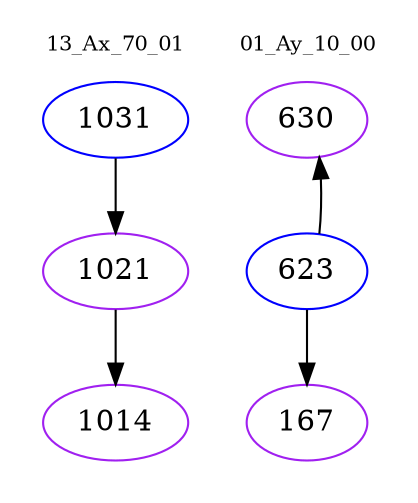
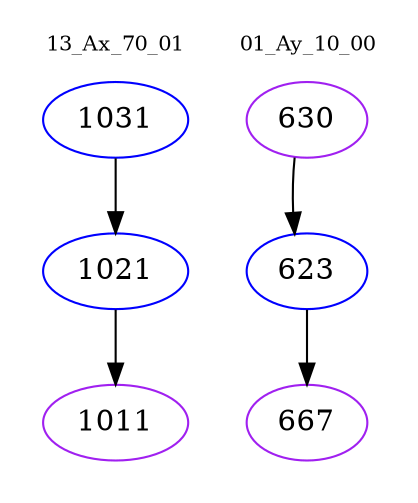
(321, 206) -> (293, 185)
(116, 271) -> (116, 271)
(116, 423) -> (116, 423)
(307, 423) -> (307, 423)
